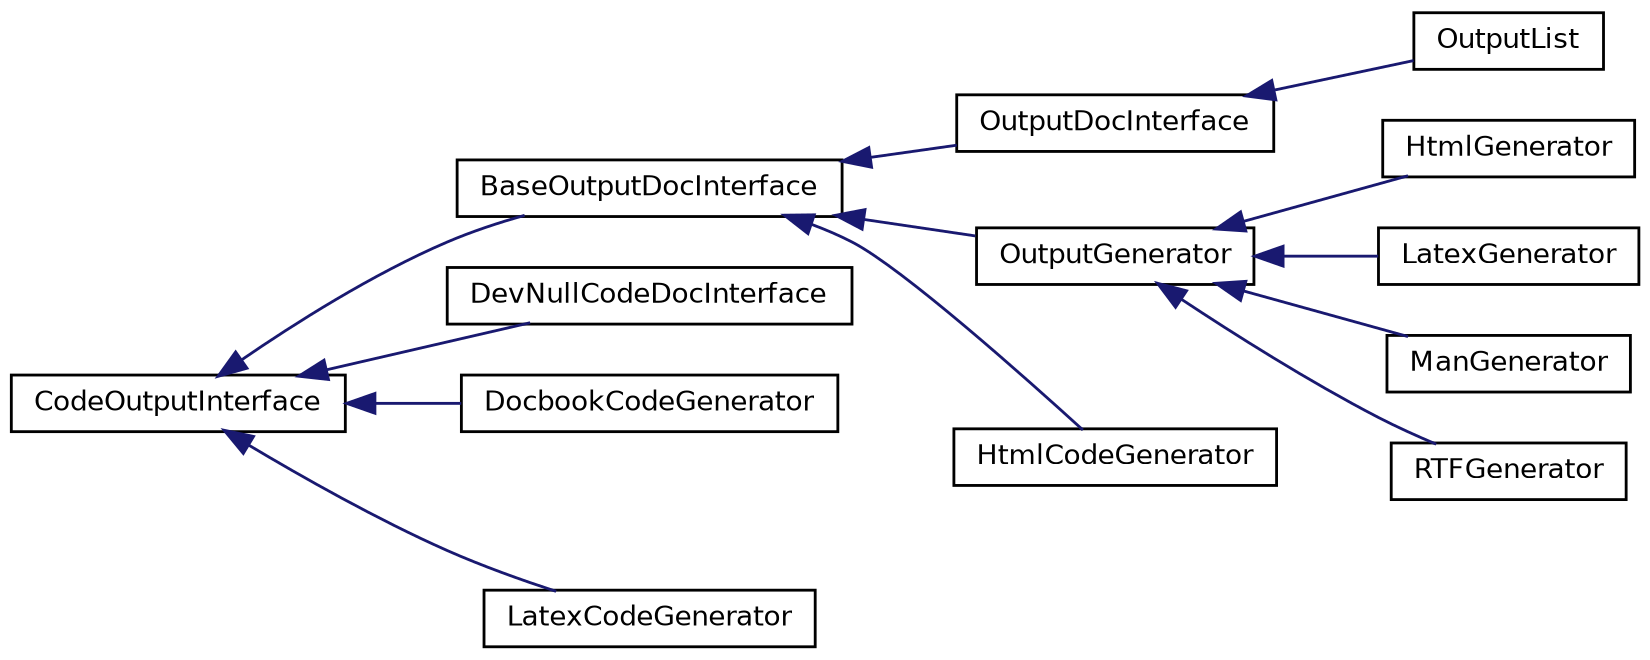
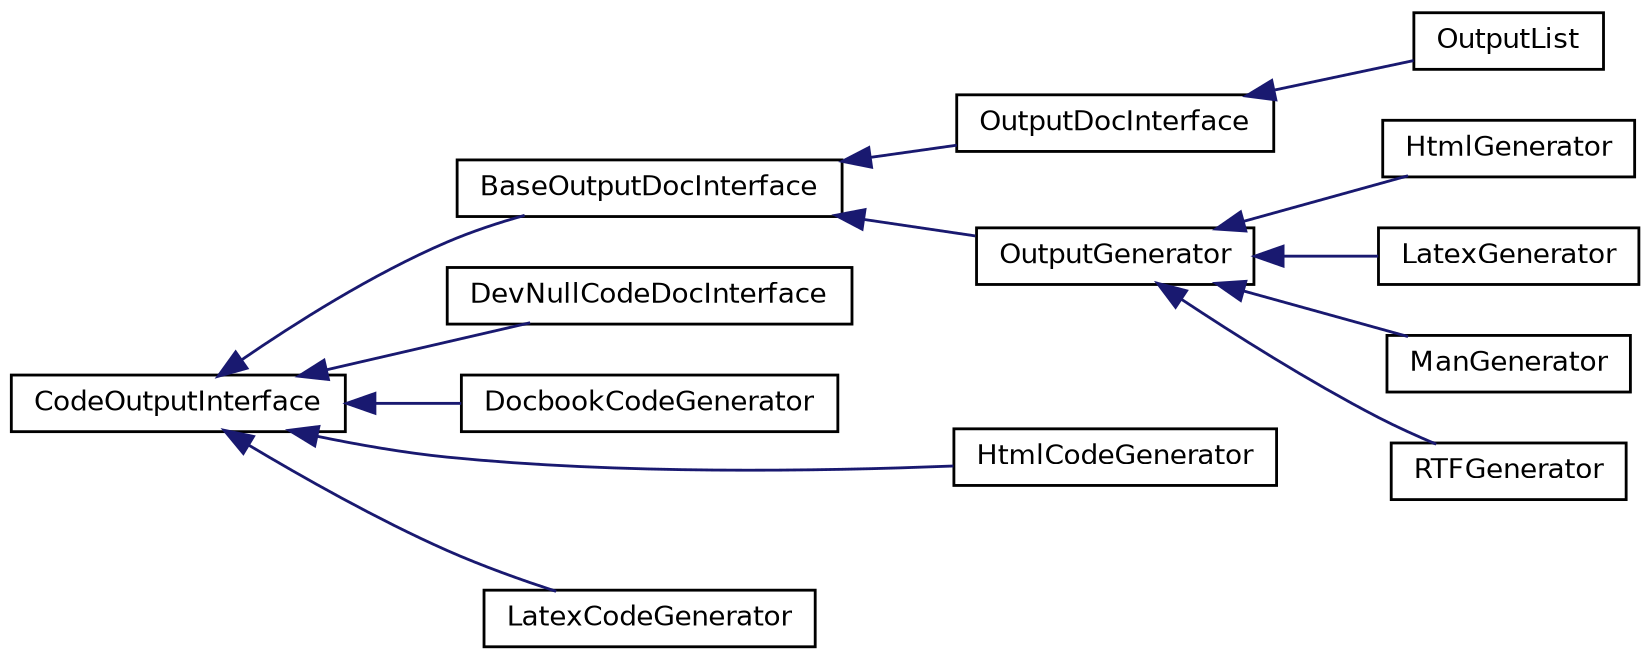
(954, 317) -> (634, 468)
